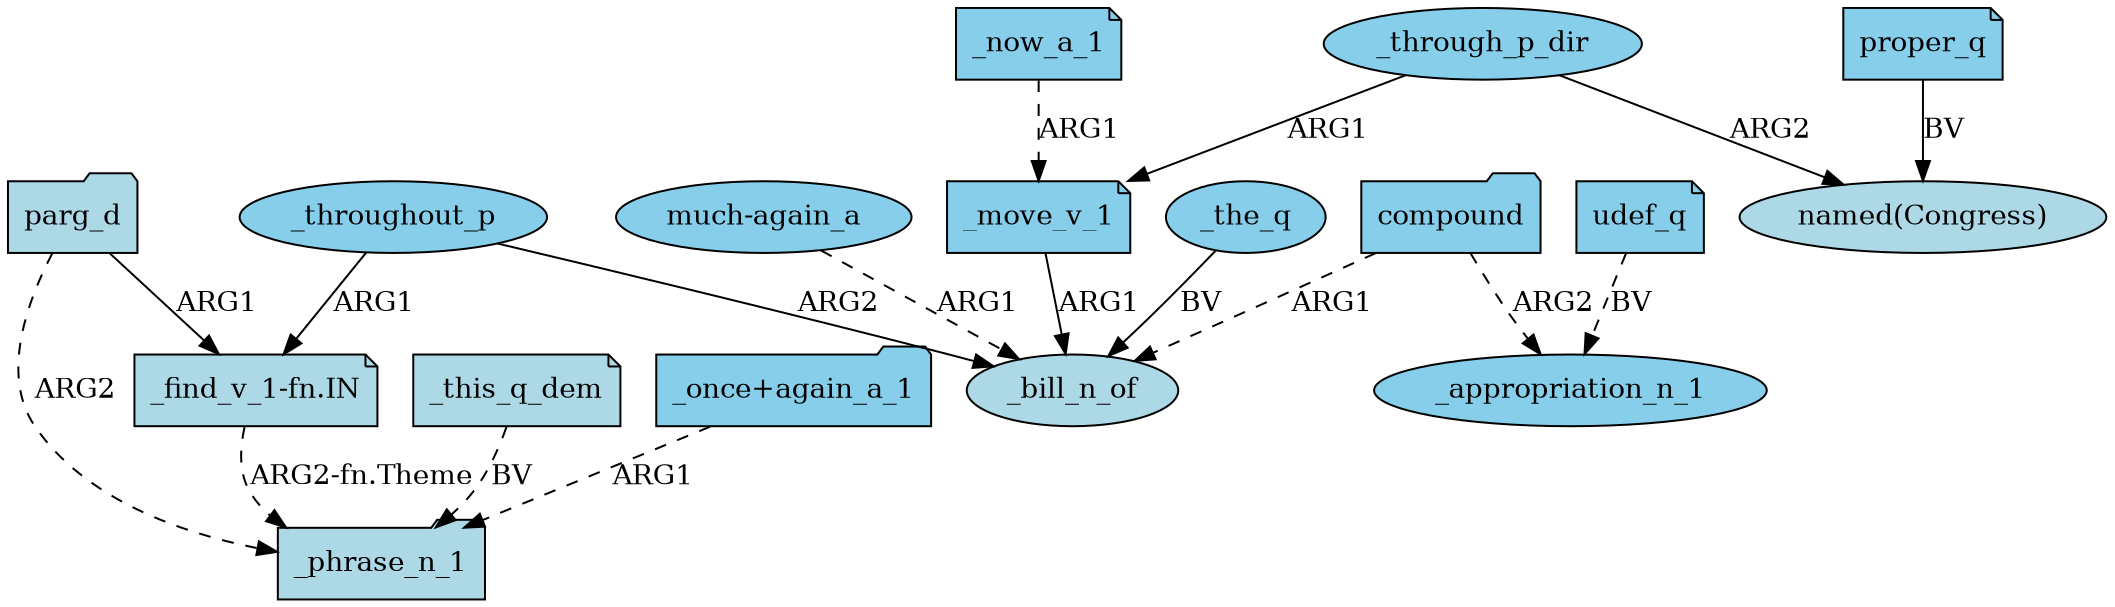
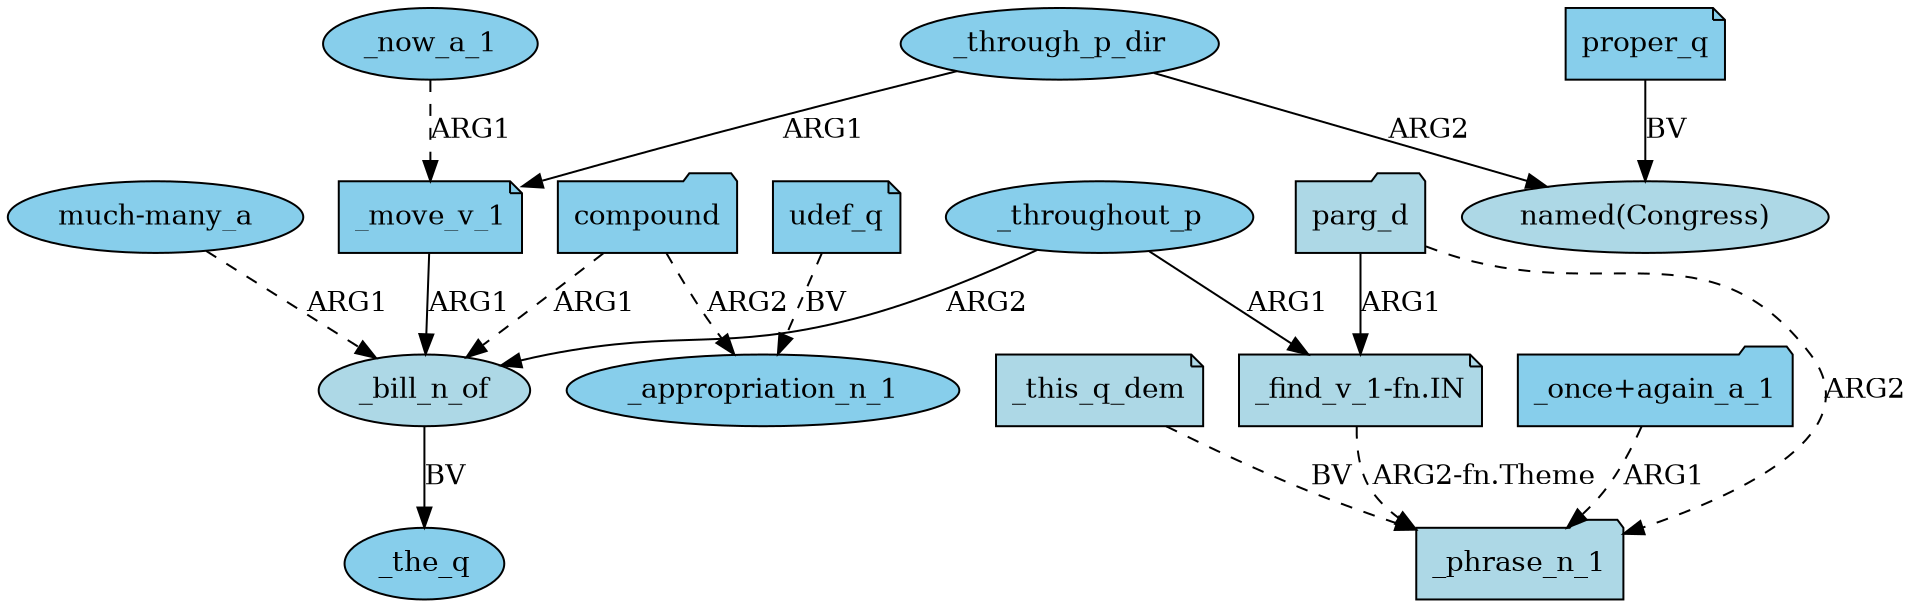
(1039, 44) -> (430, 44)
(764, 217) -> (156, 217)
(1170, 297) -> (424, 467)
